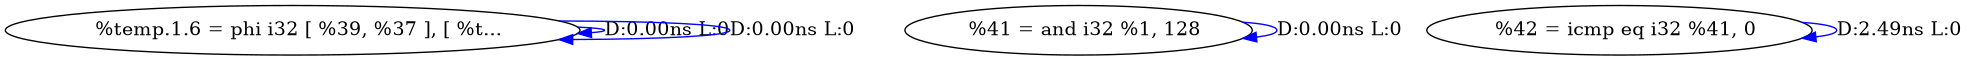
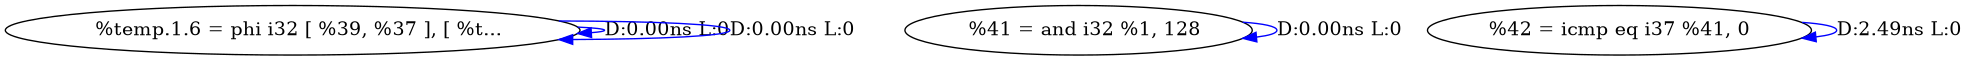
(1619, 30) -> (1619, 30)
